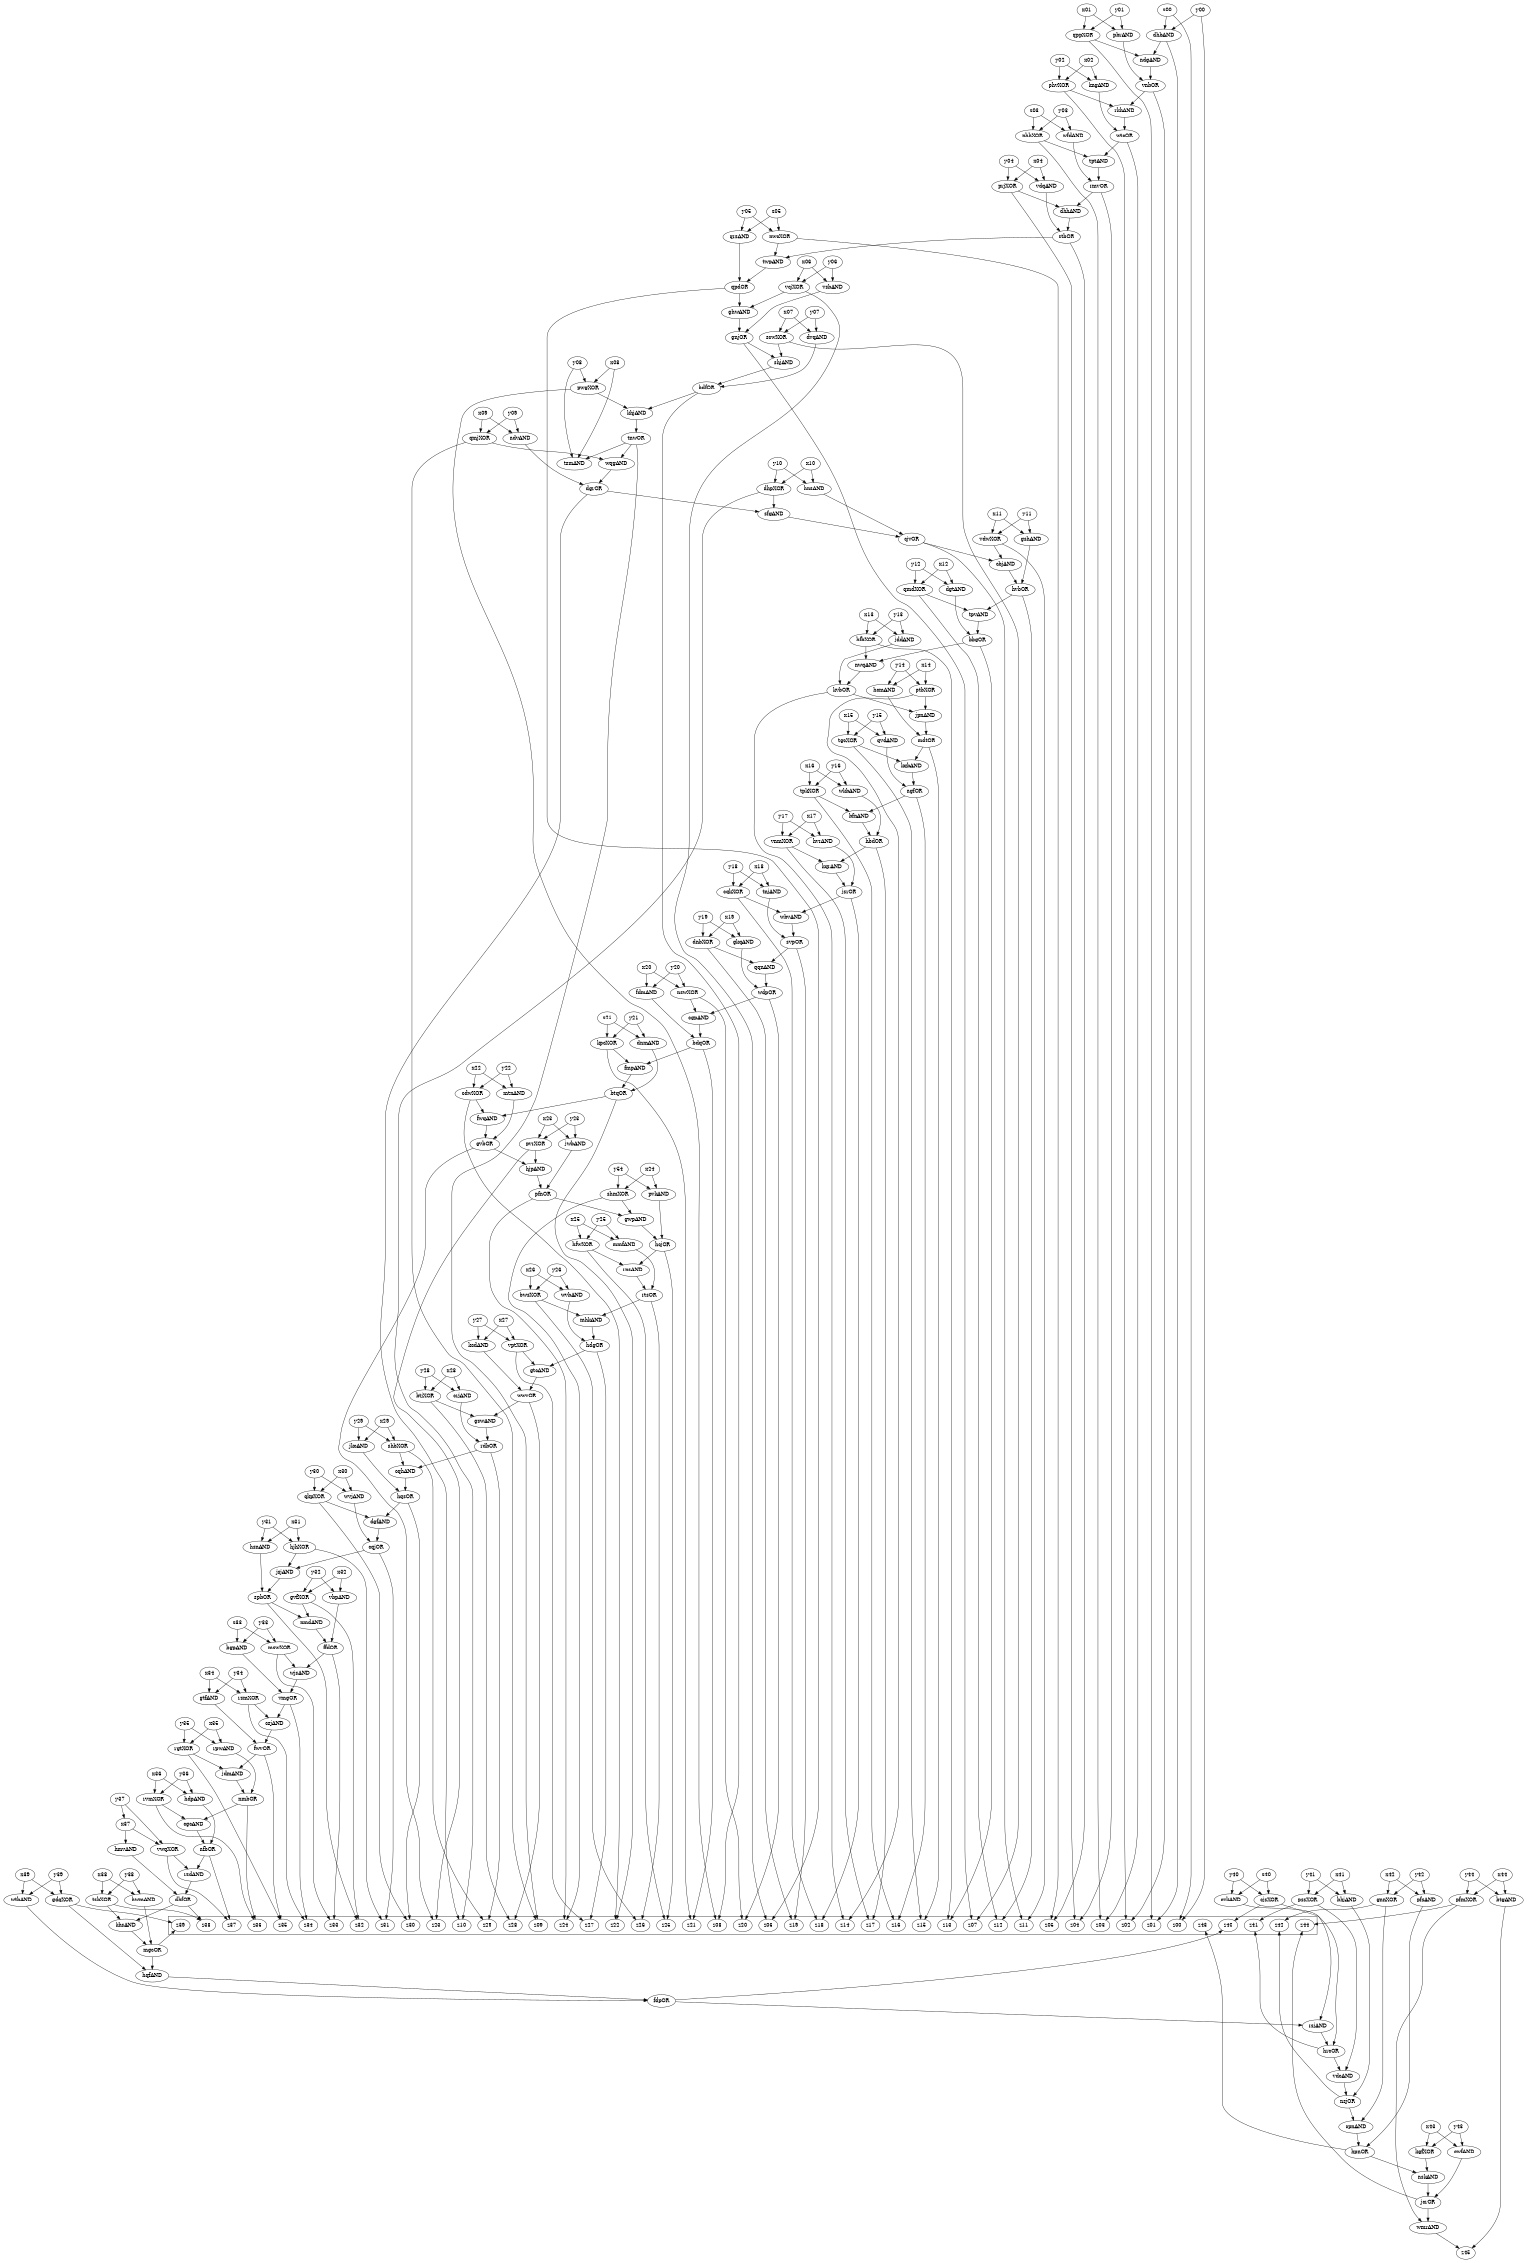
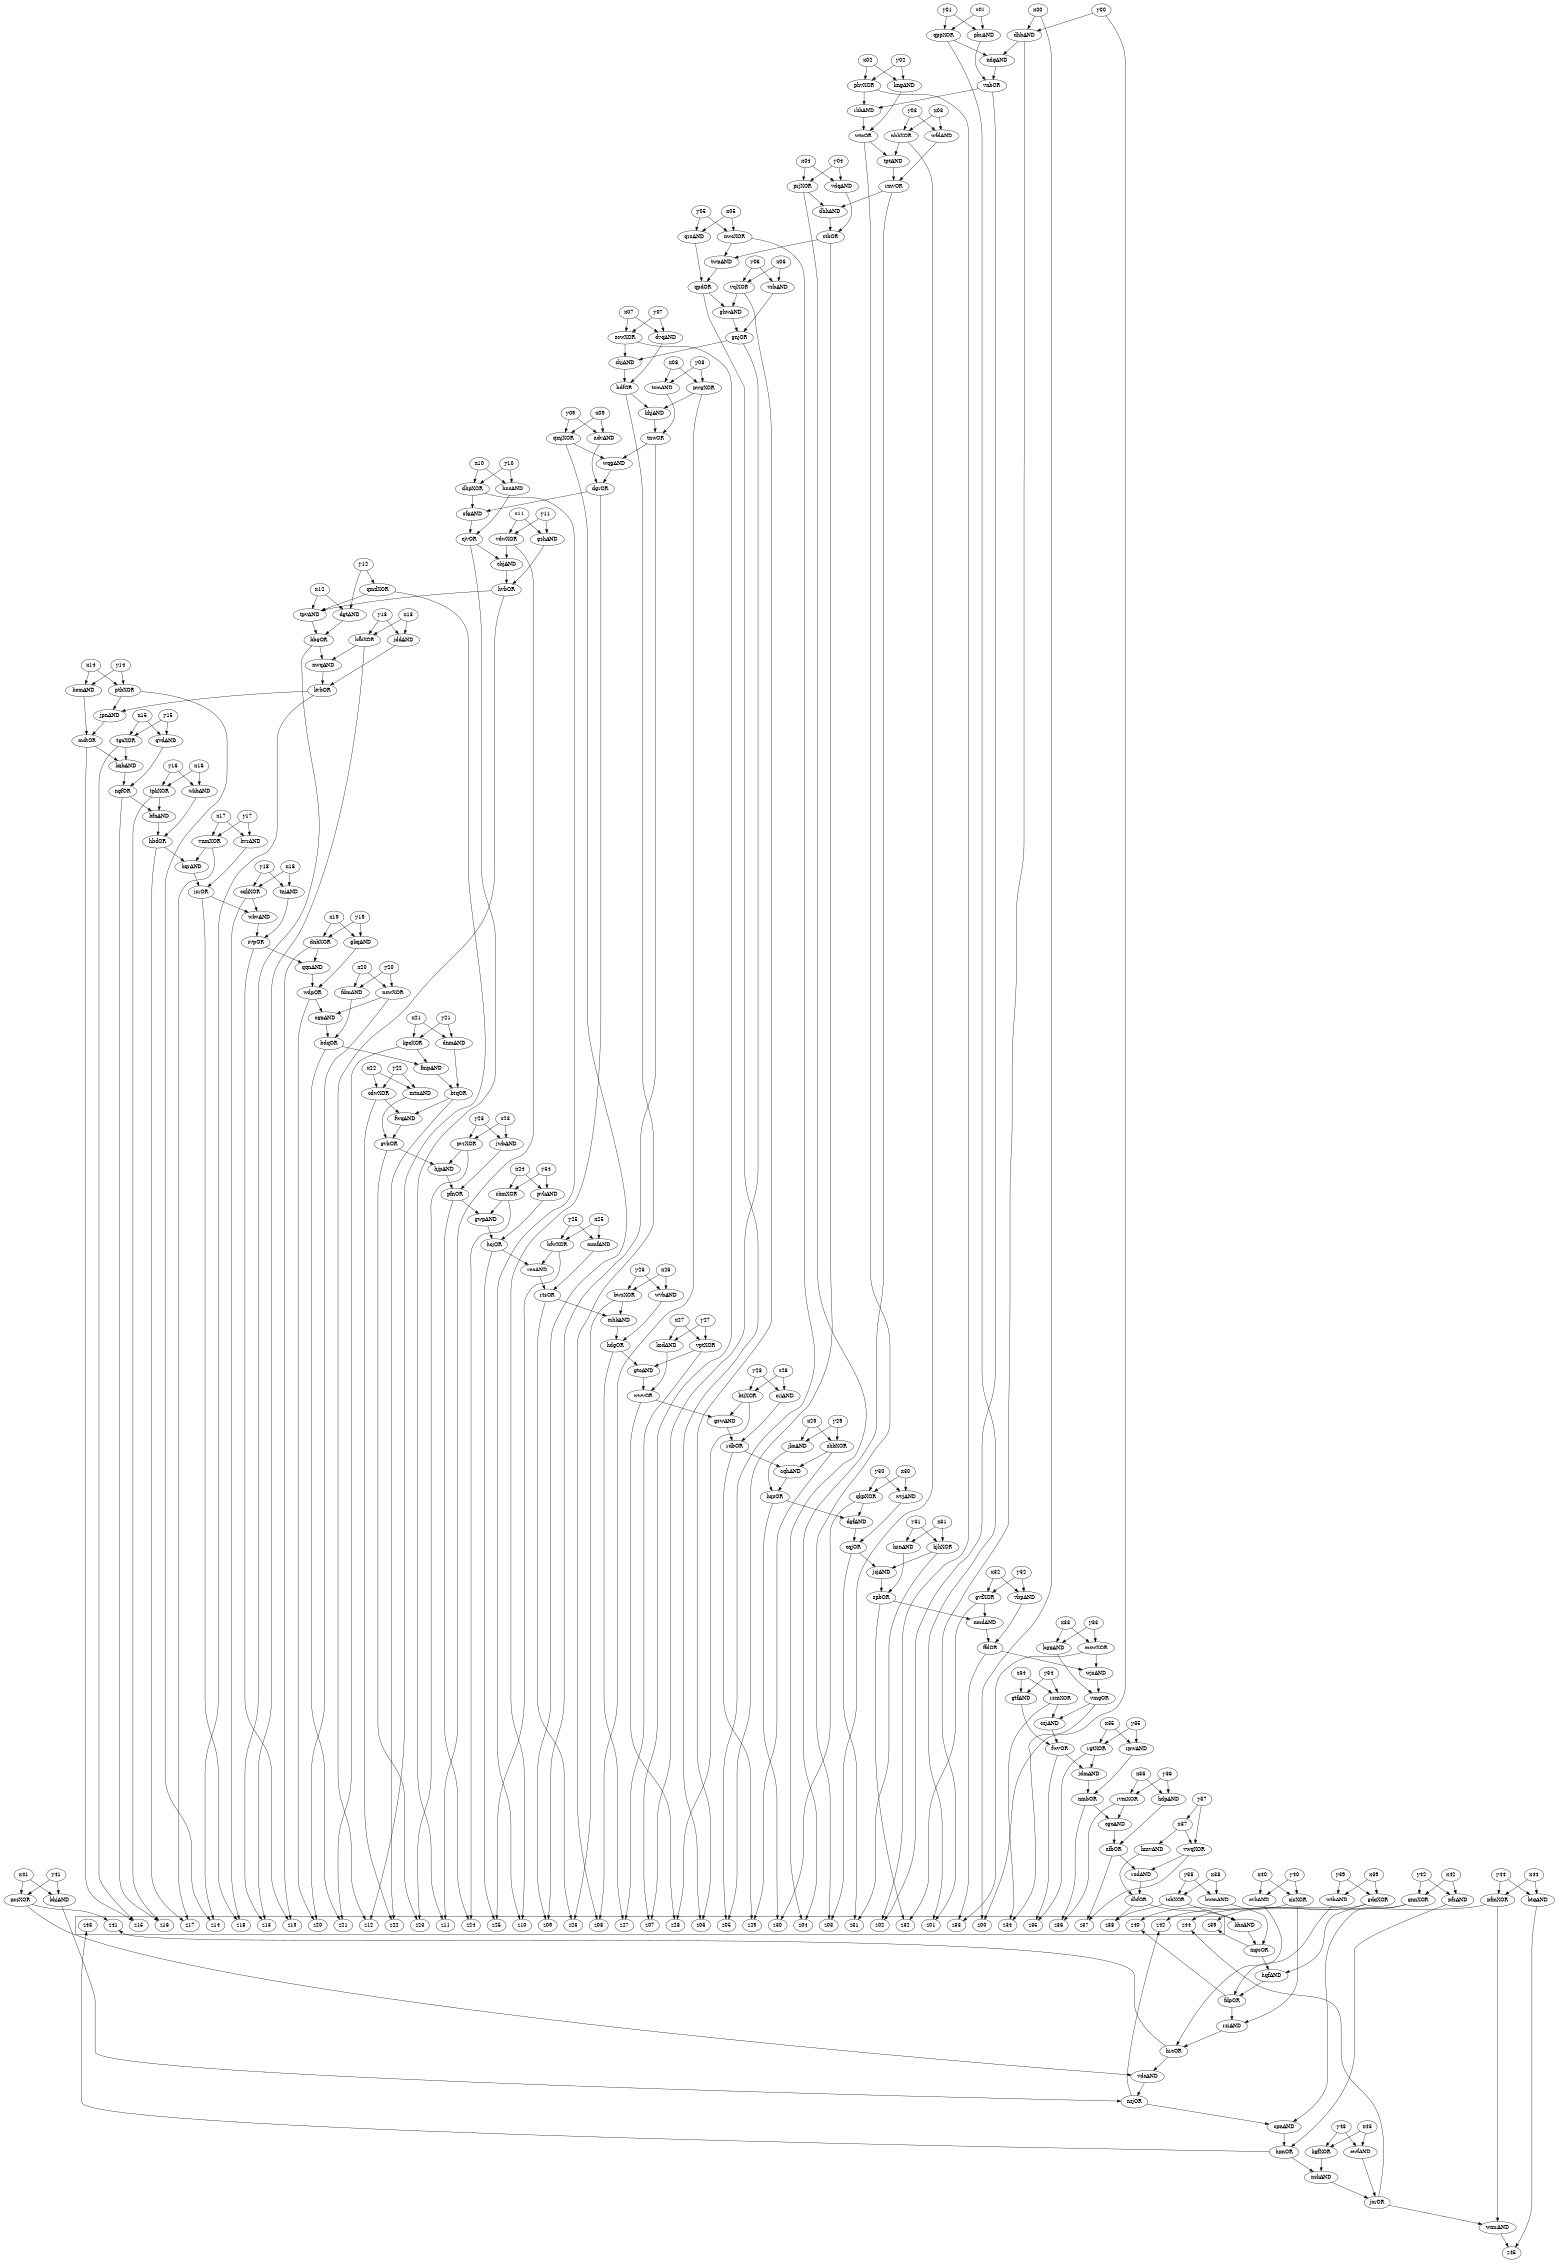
(607, 450) -> (675, 413)
(930, 576) -> (315, 601)
